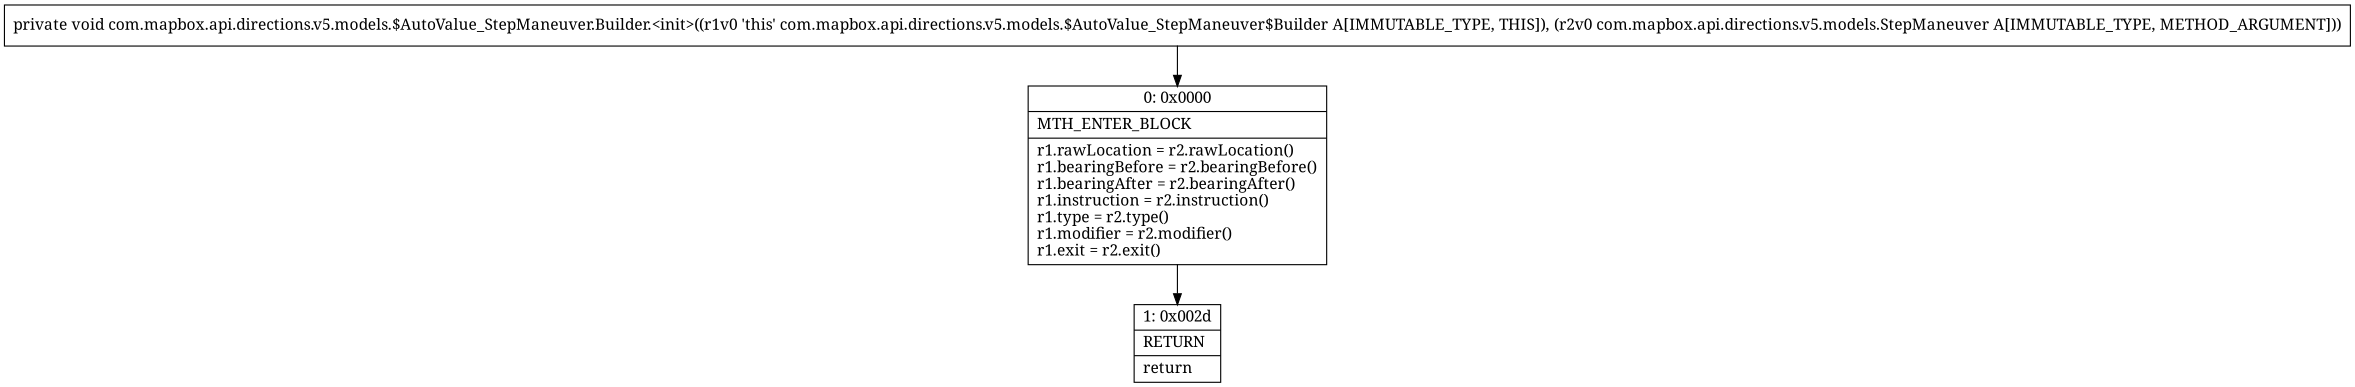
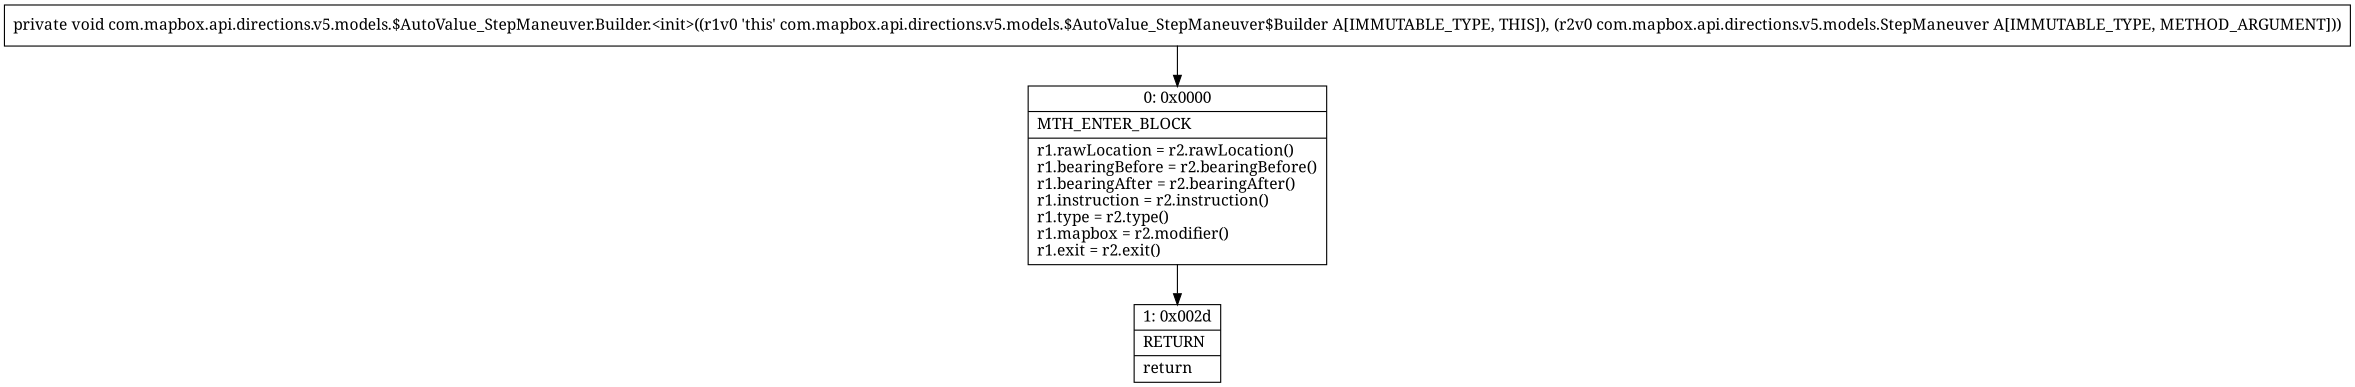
(1135, 234) -> (1133, 234)
